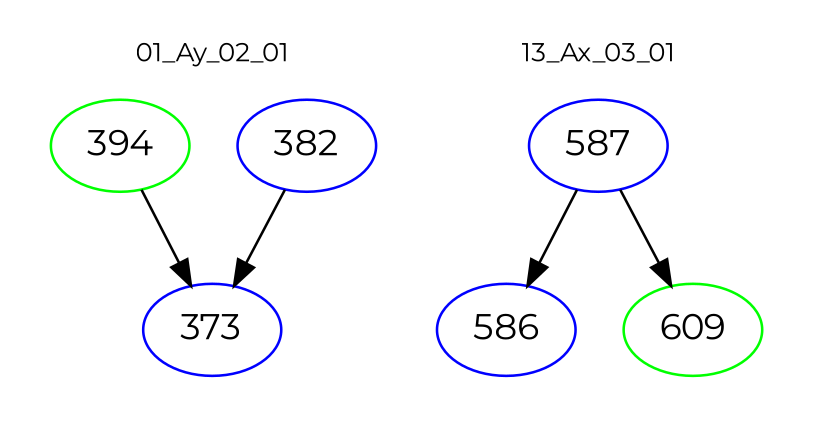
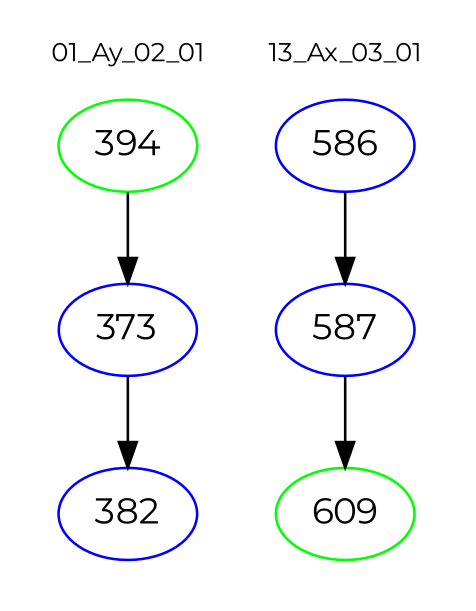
(266, 226) -> (128, 409)
(558, 226) -> (345, 225)
